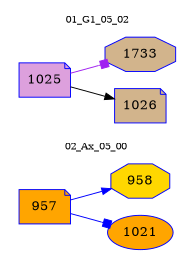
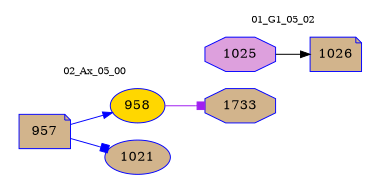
(85, 69) -> (184, 106)
(45, 80) -> (240, 54)
(140, 181) -> (138, 106)
(45, 207) -> (45, 131)
(140, 232) -> (138, 157)
